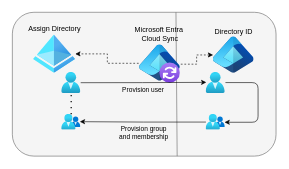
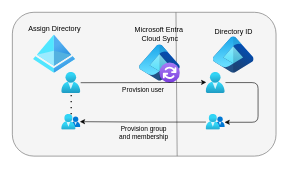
(197, 58) -> none
(107, 59) -> none
